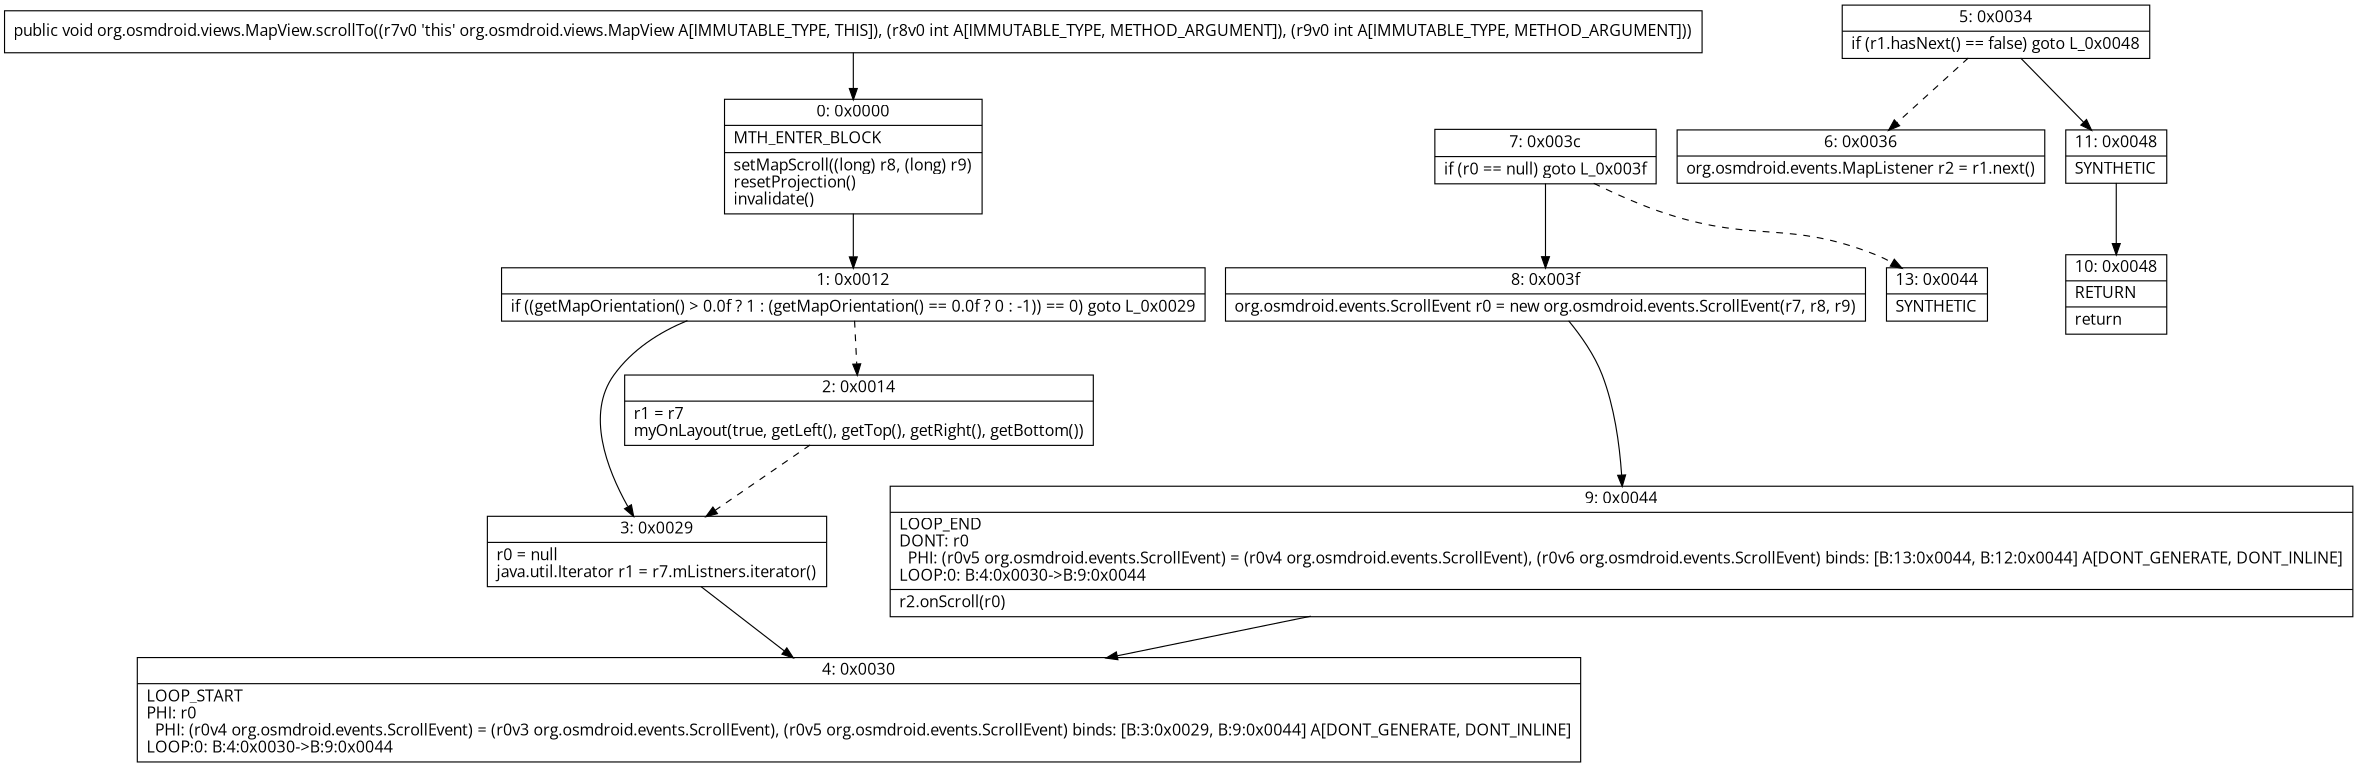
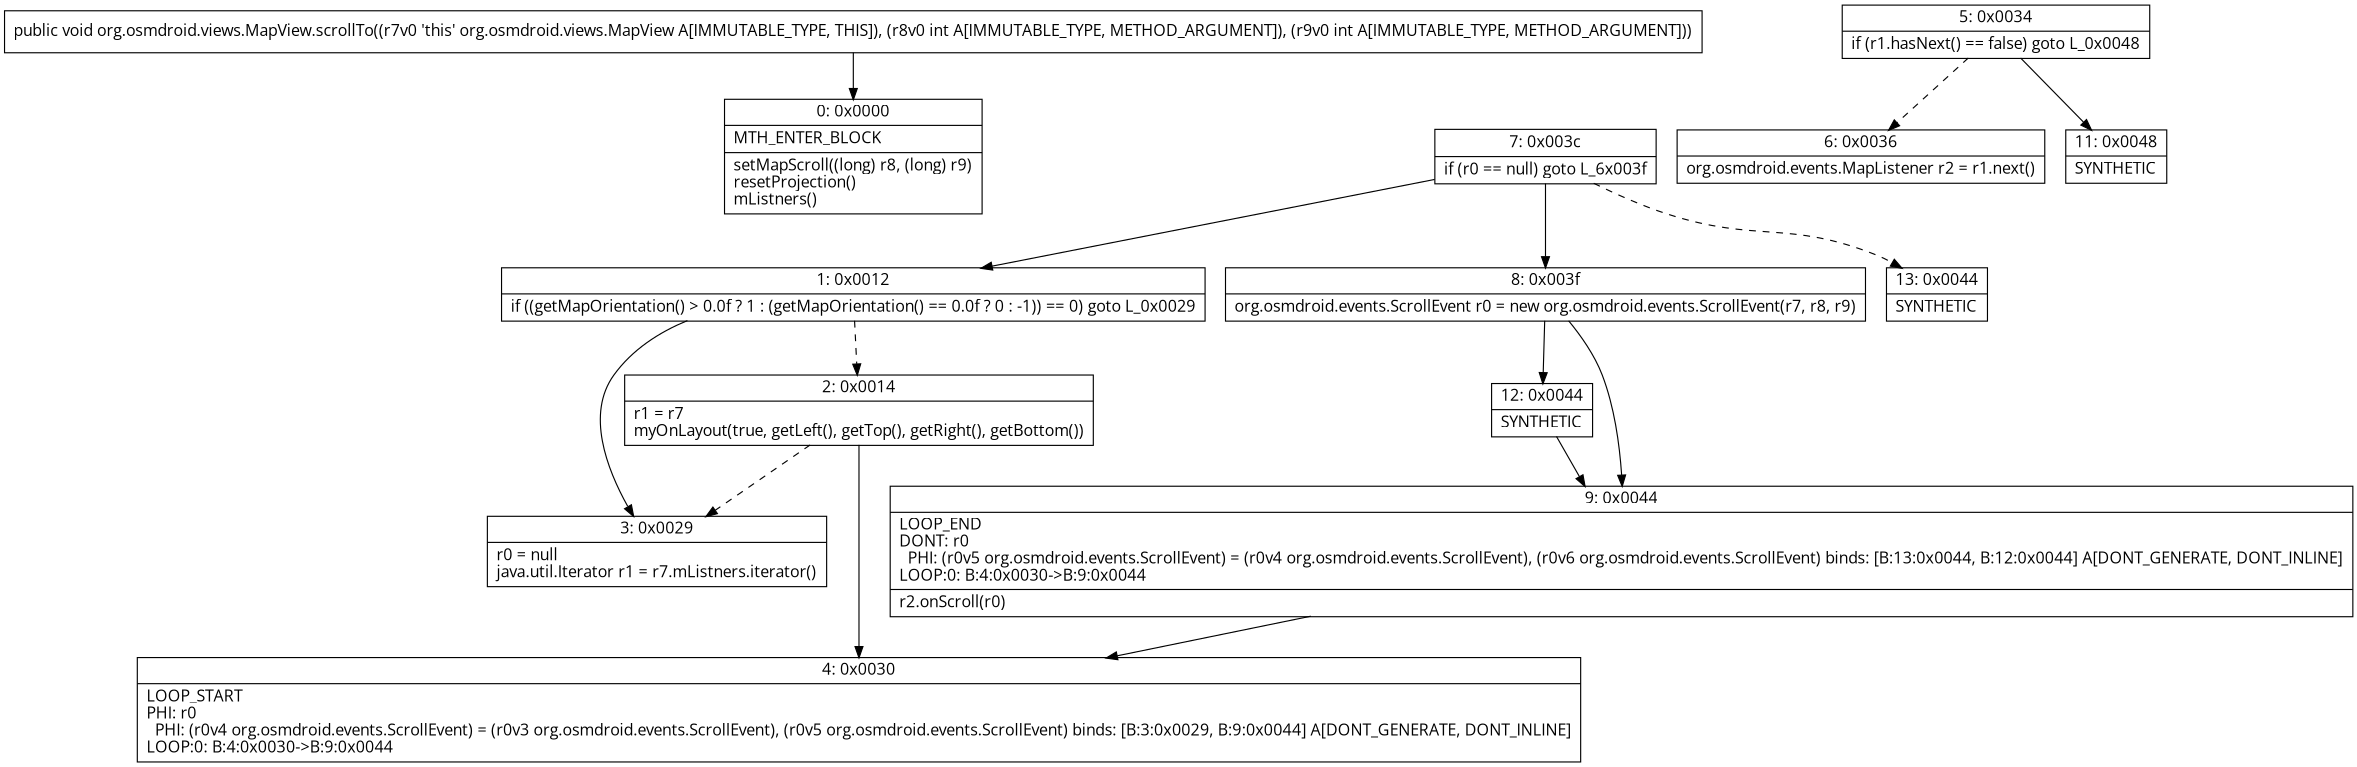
(1545, 170) -> (1545, 170)
(774, 200) -> (776, 200)
(853, 235) -> (1213, 223)
(2116, 294) -> none
none -> (1542, 410)
(743, 619) -> (859, 546)
